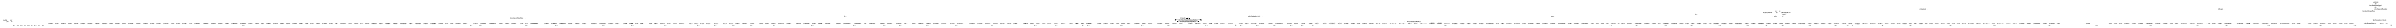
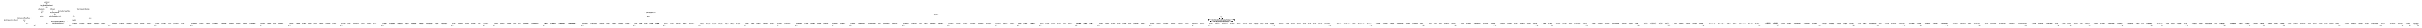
(1183, 18) -> none
